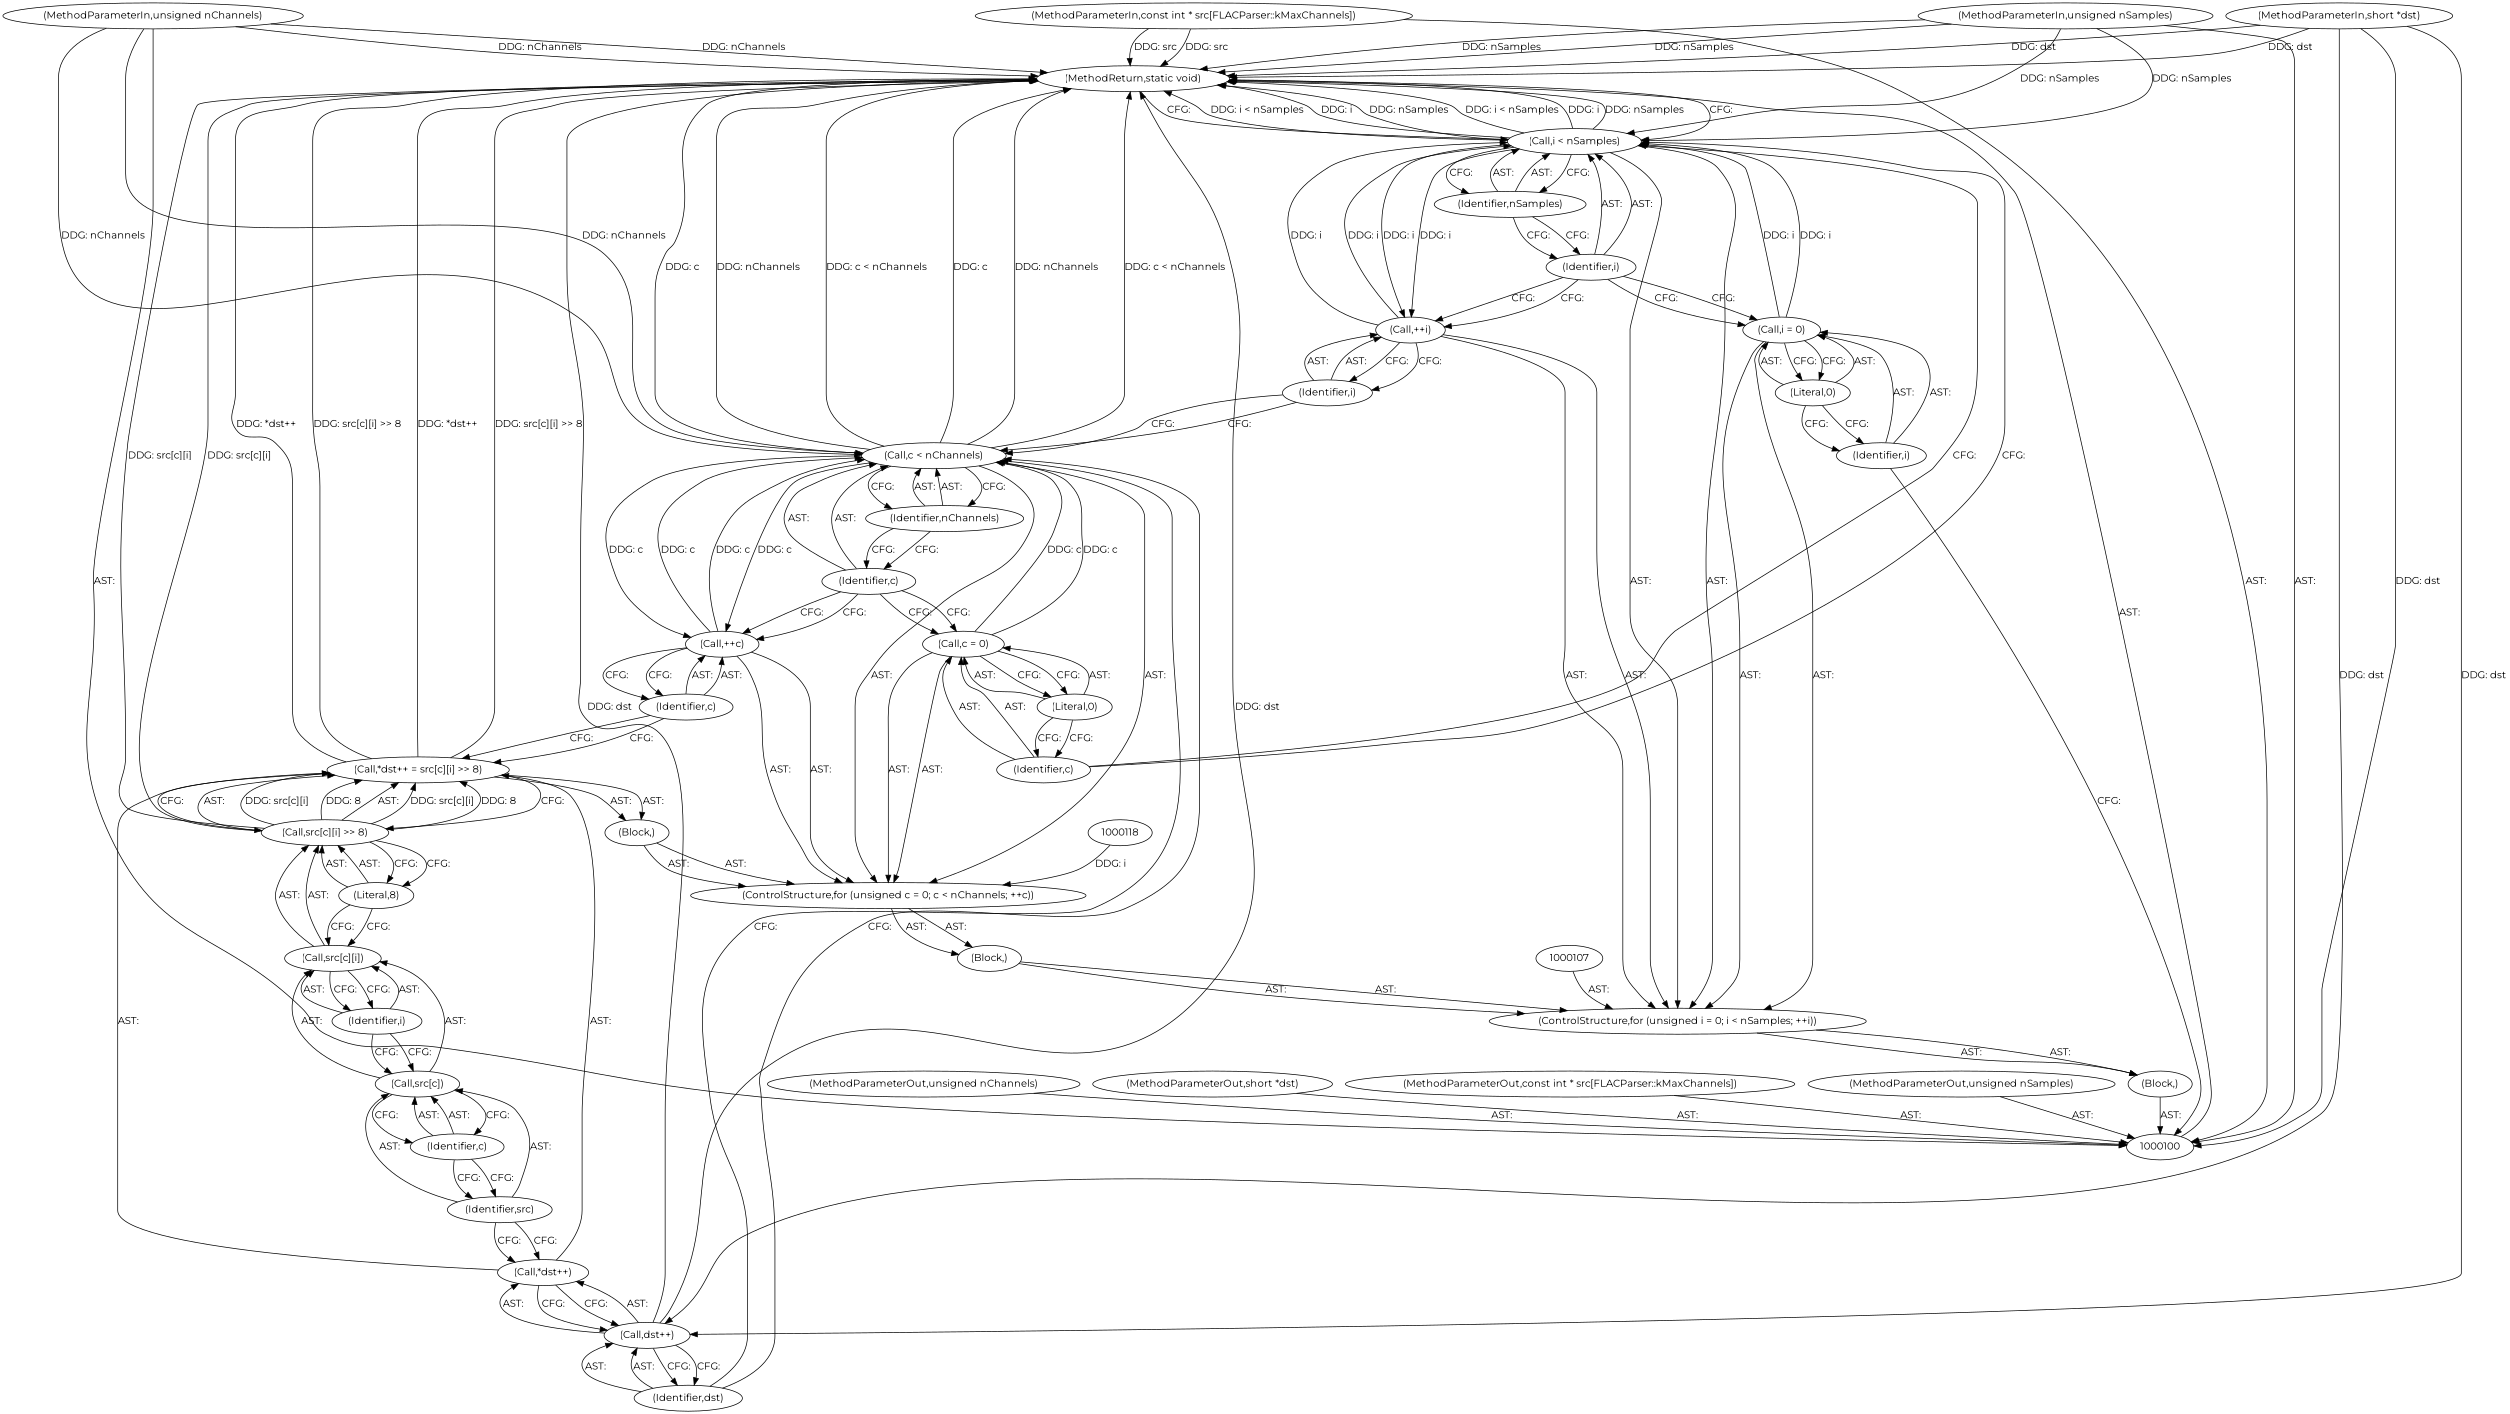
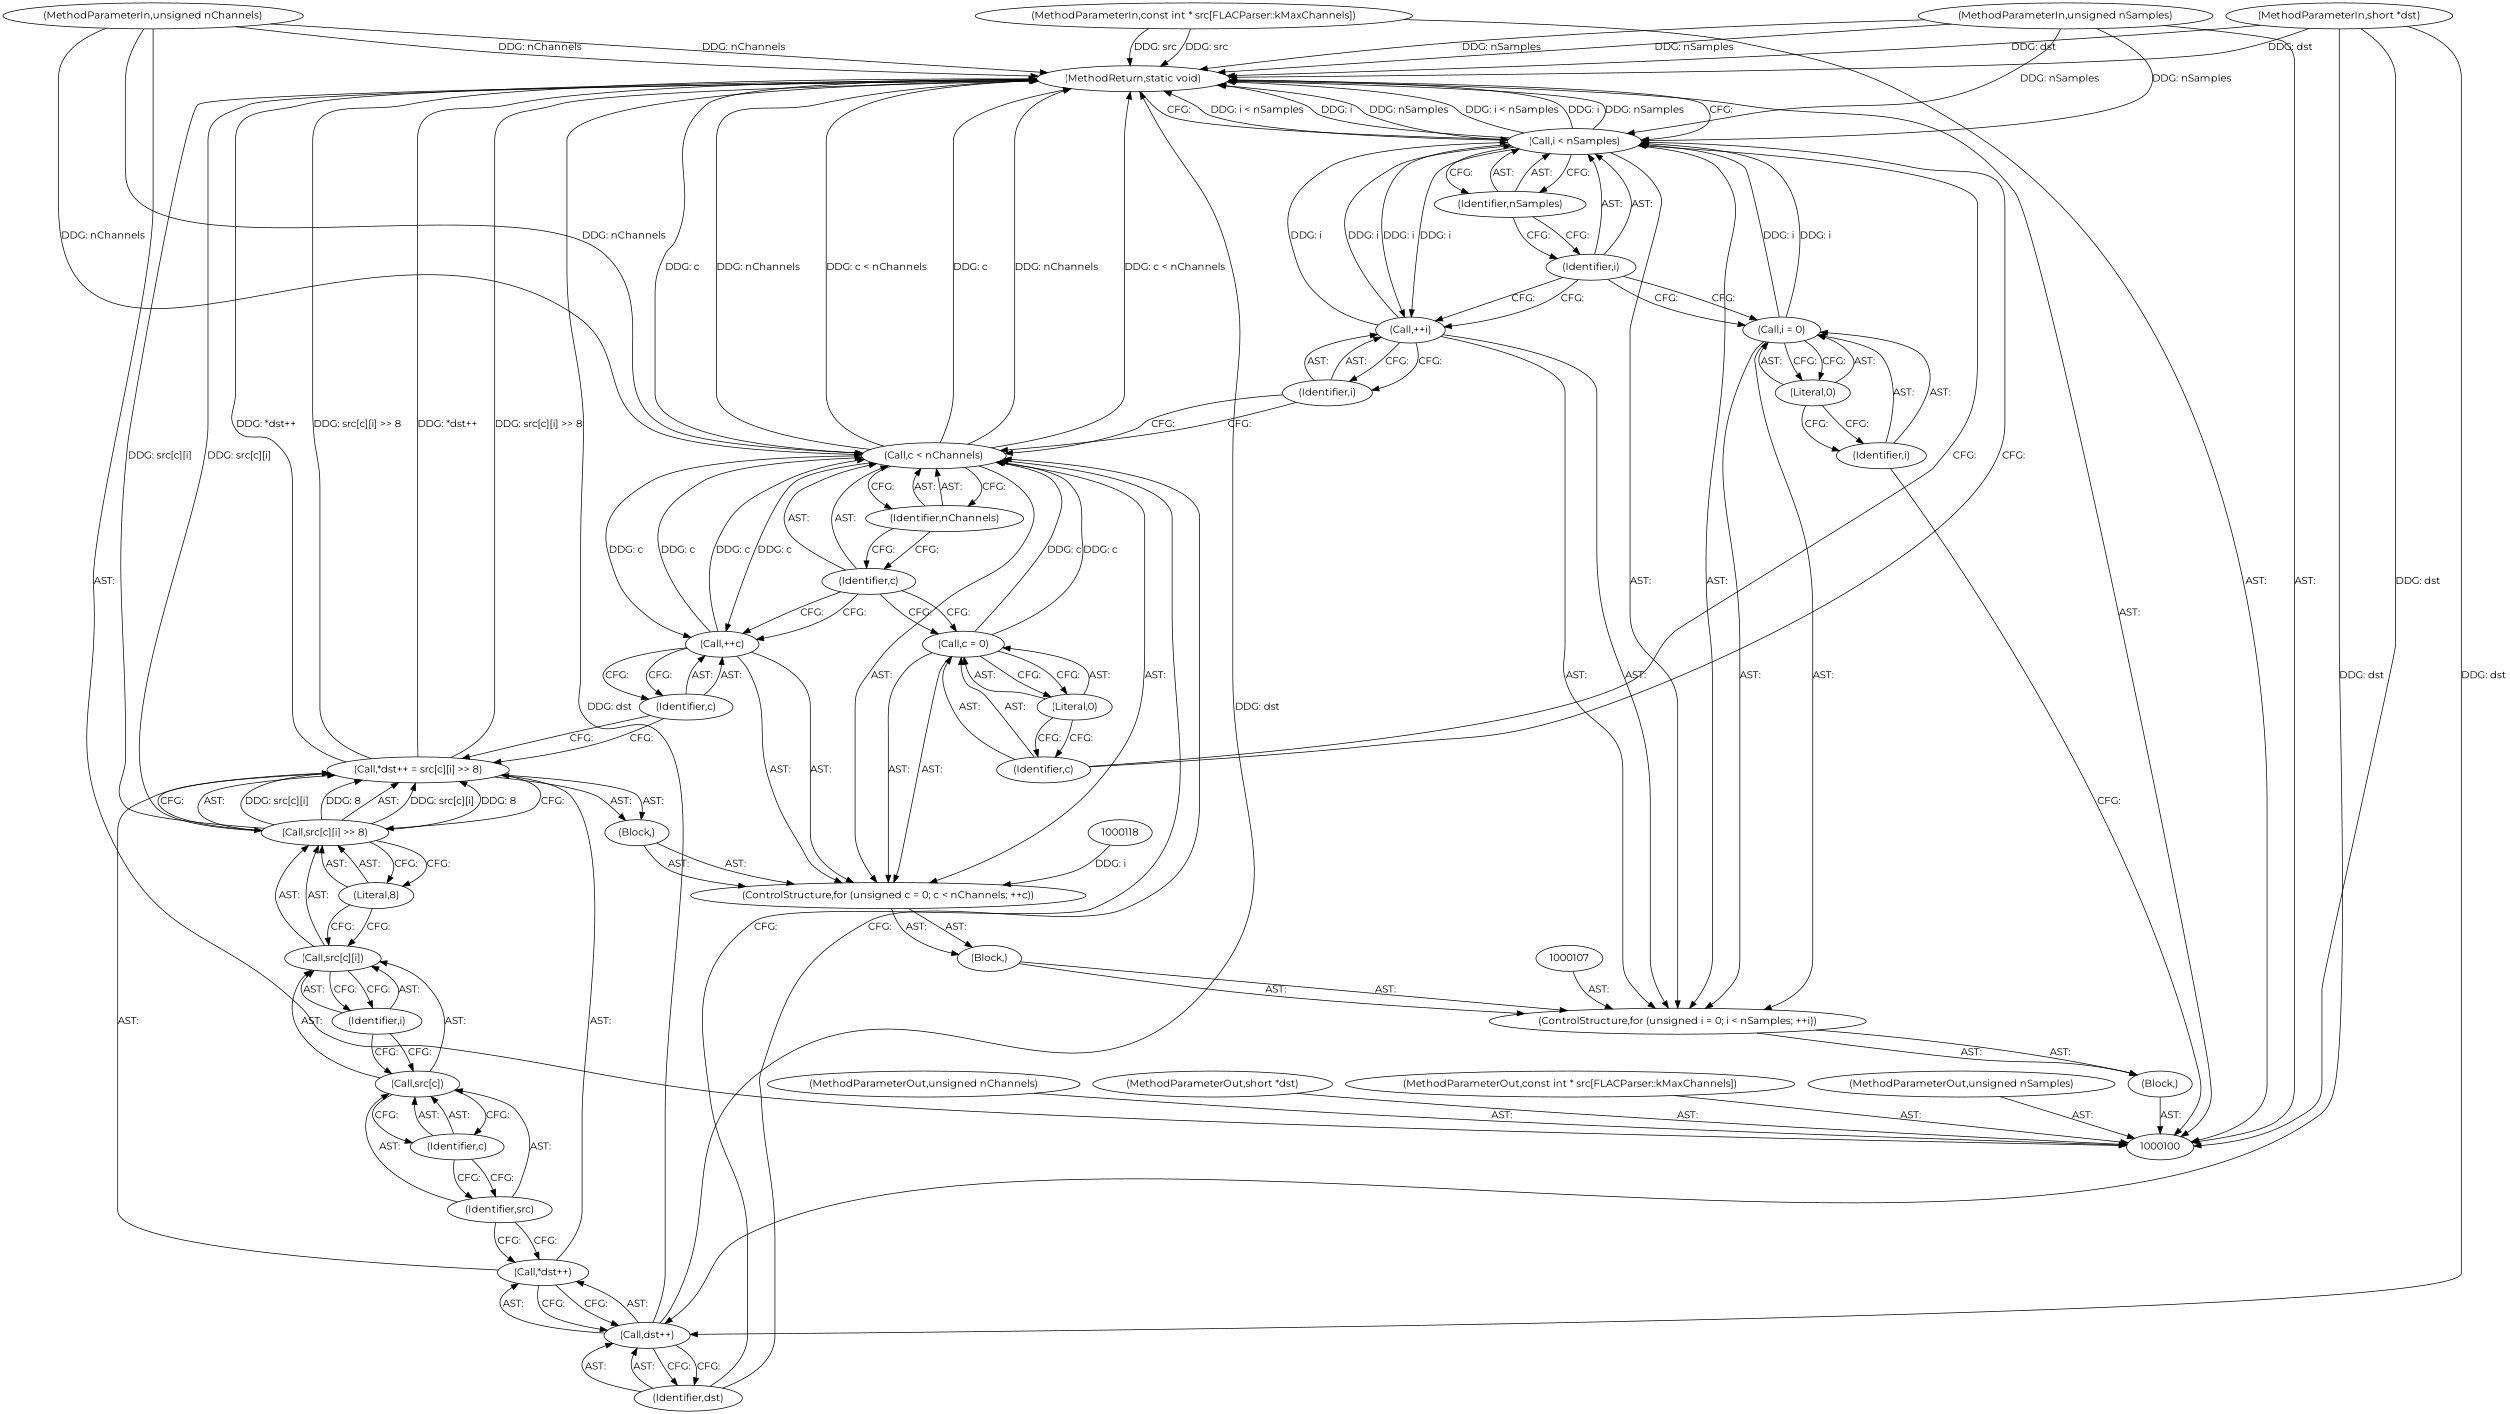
(2041, 275) -> (2039, 268)
